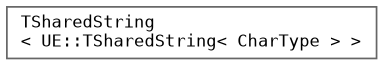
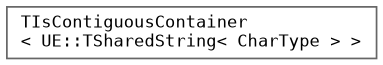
(192, 33) -> (192, 33)
